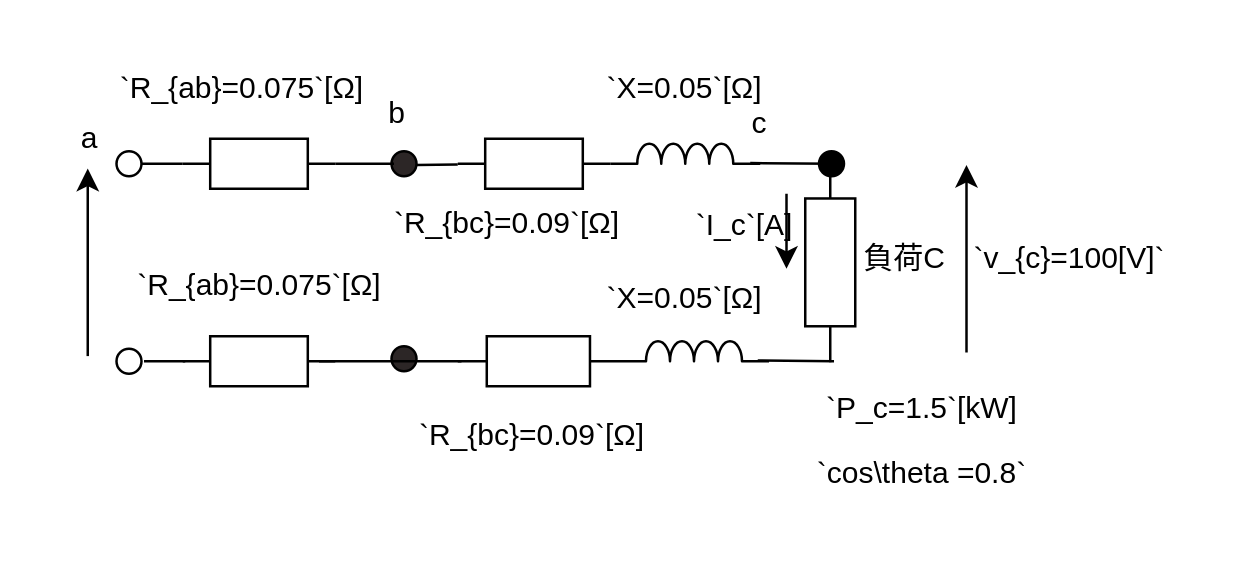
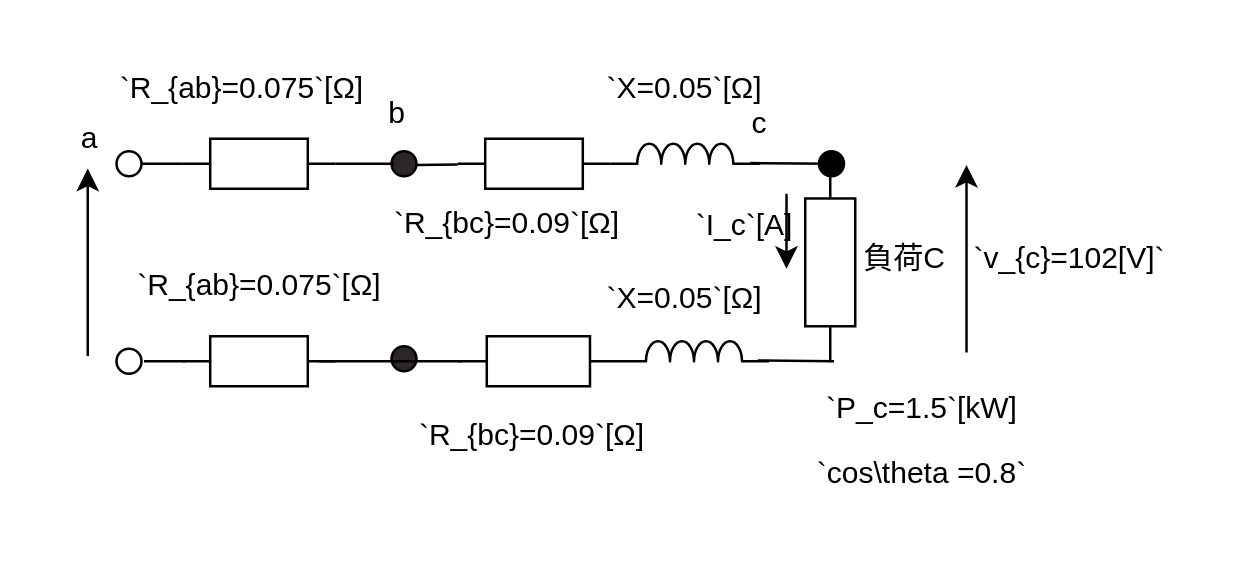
(1070, 259) -> (1070, 259)
